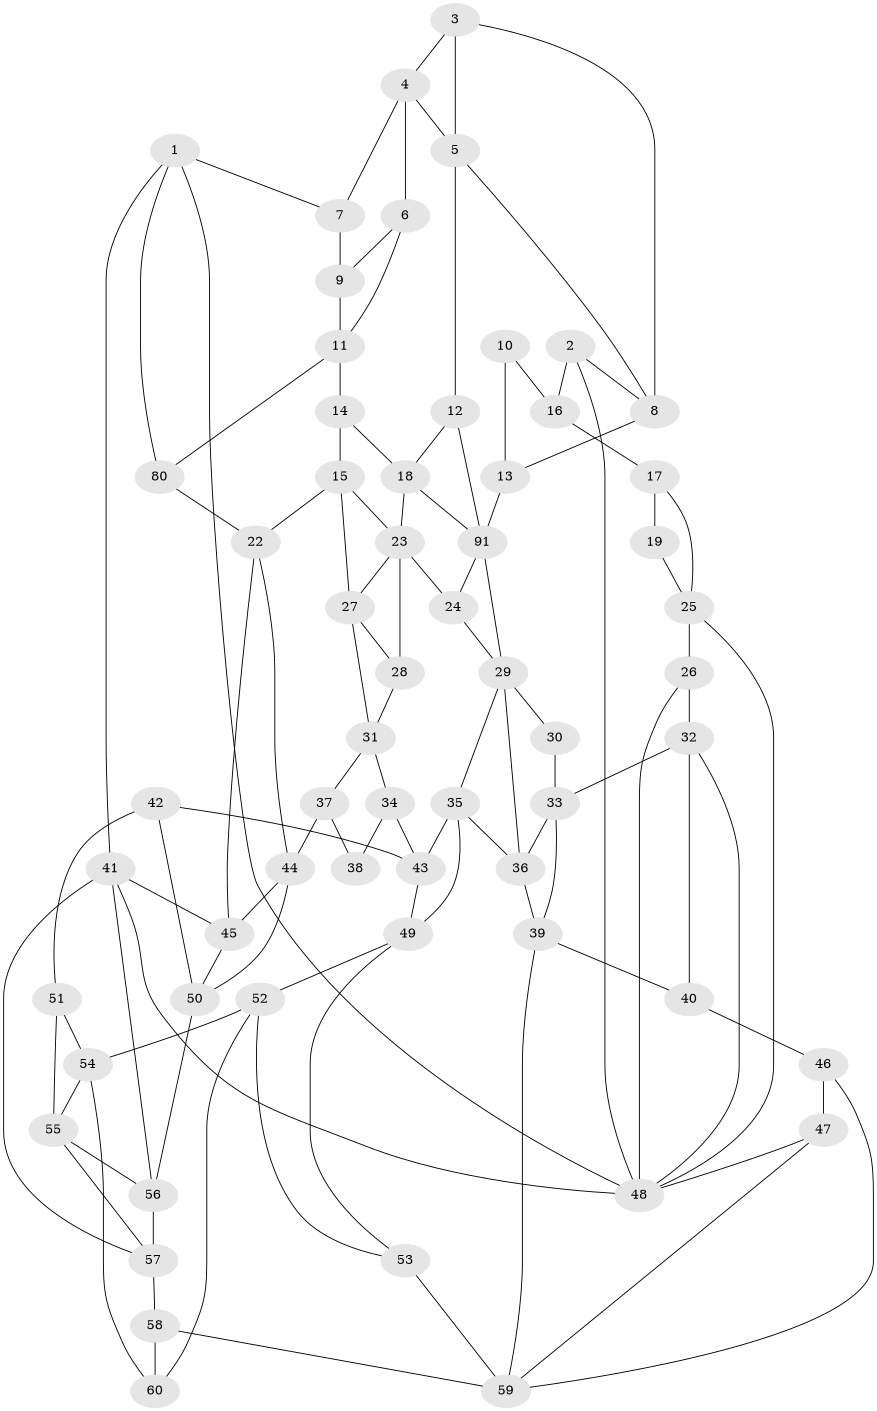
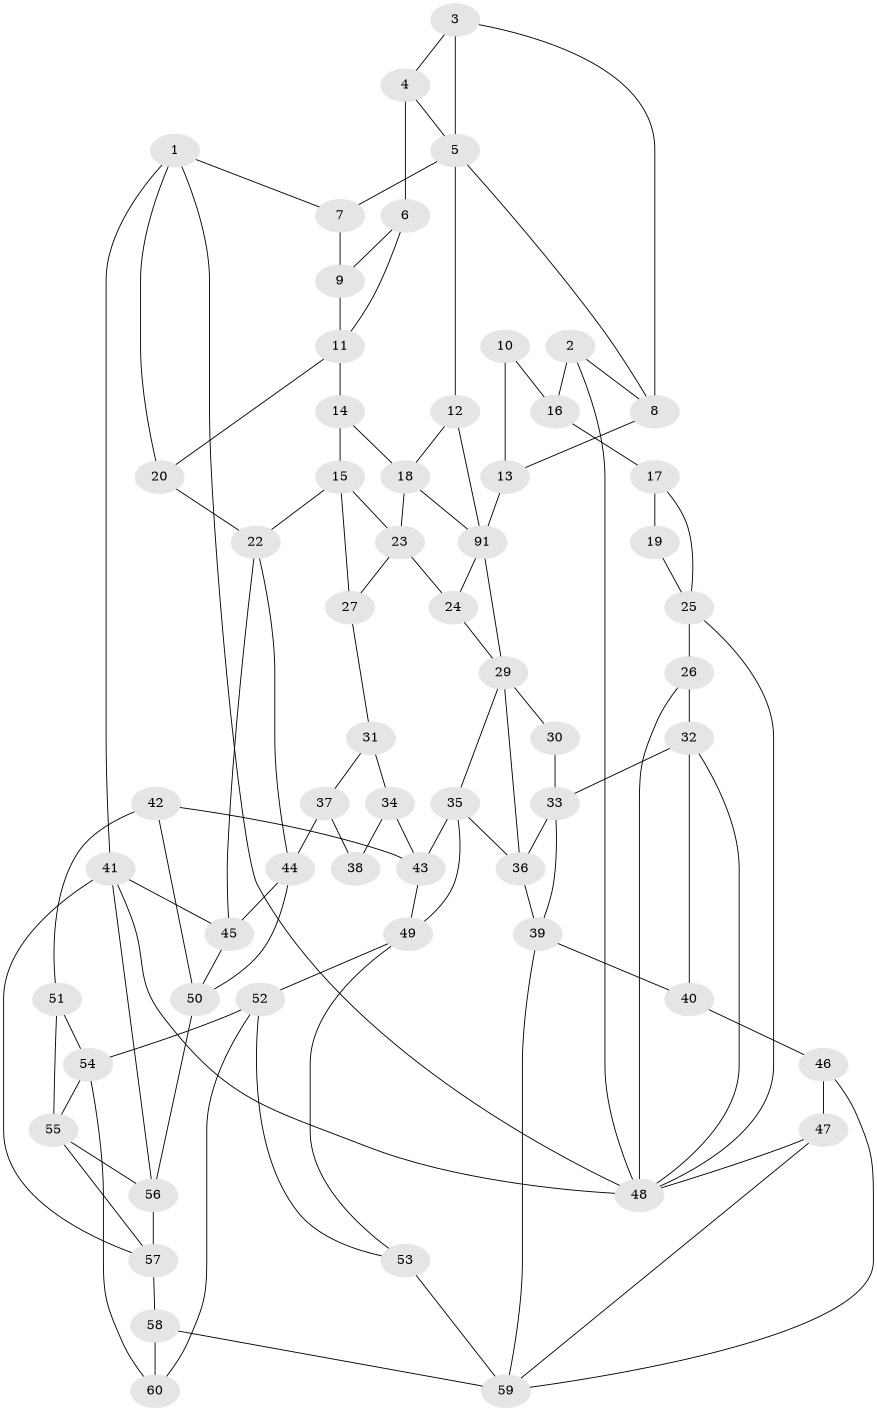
(373, 150) -> (398, 183)
(160, 477) -> (160, 477)
(400, 673) -> none
